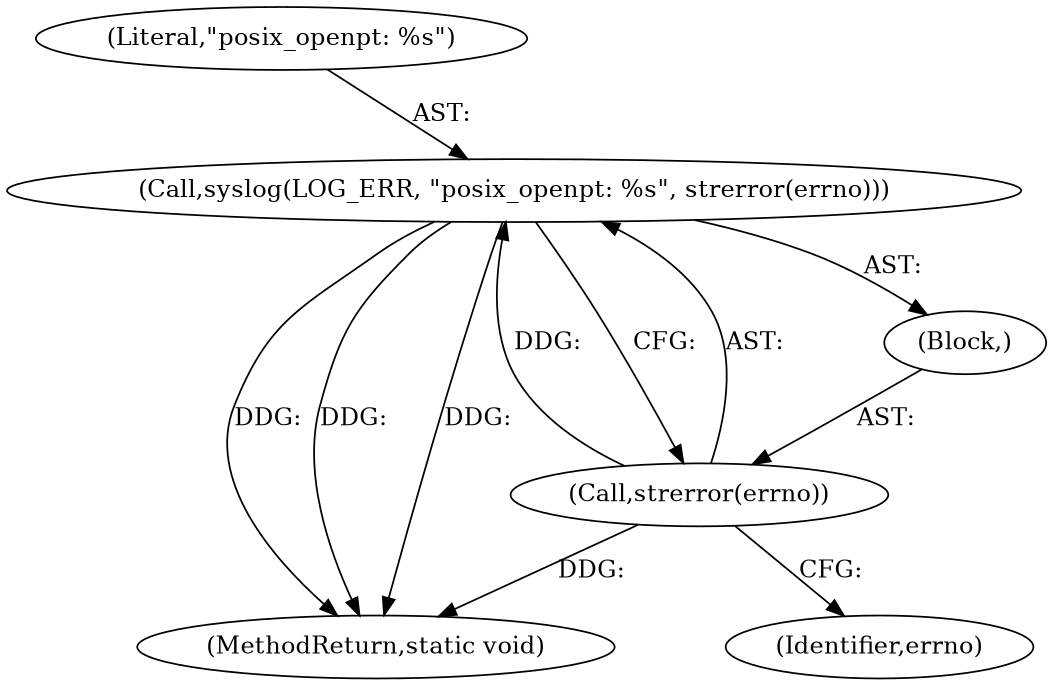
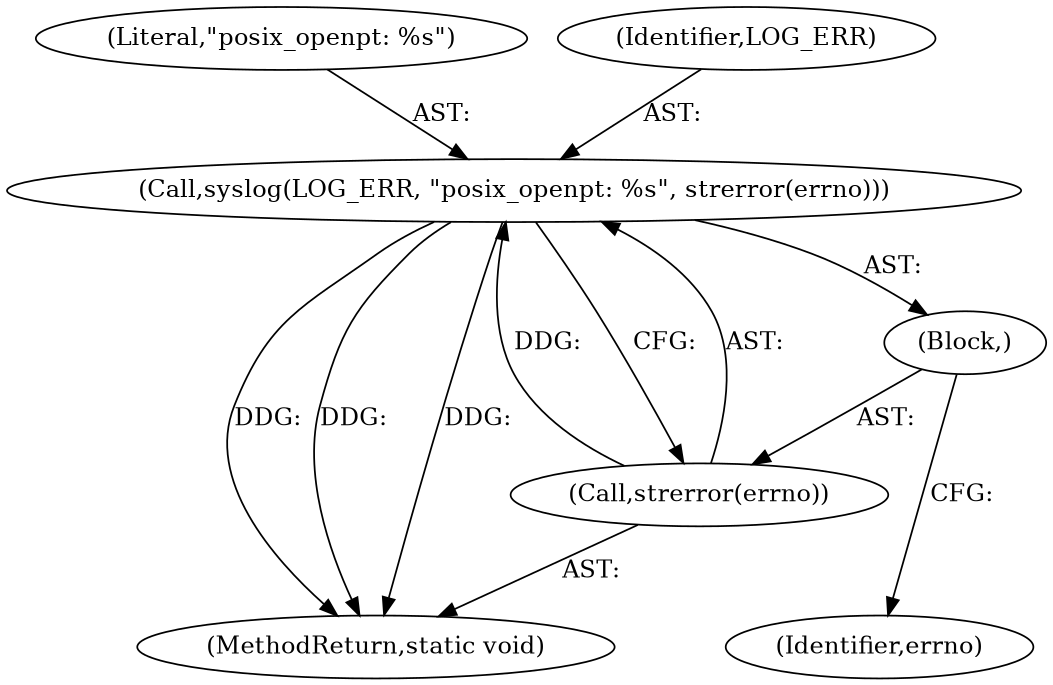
none -> (747, 38)
(782, 565) -> (925, 486)
(595, 571) -> (595, 571)
